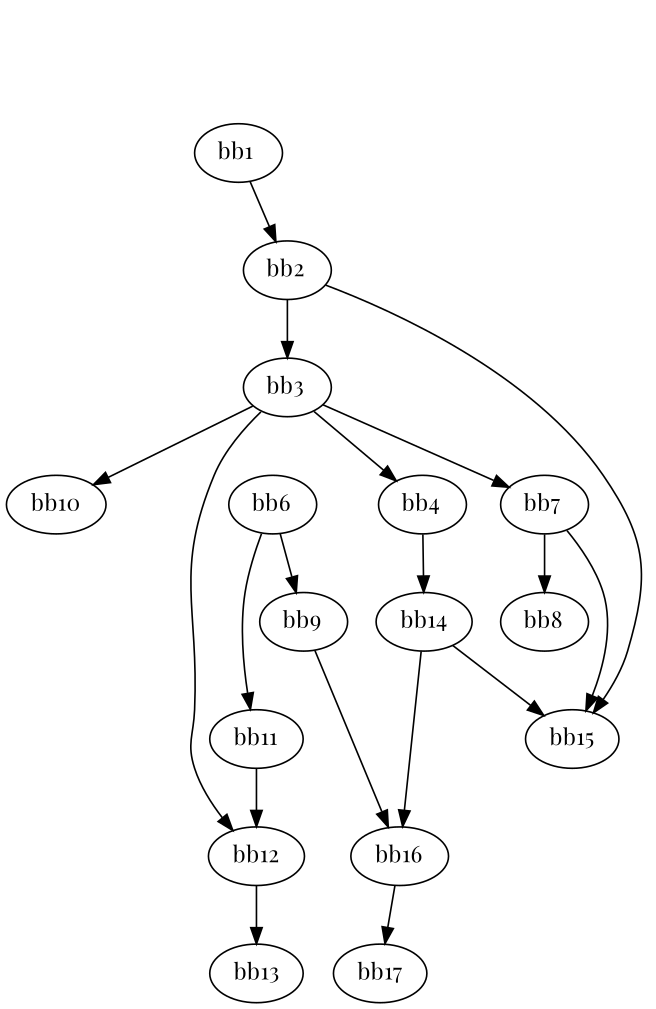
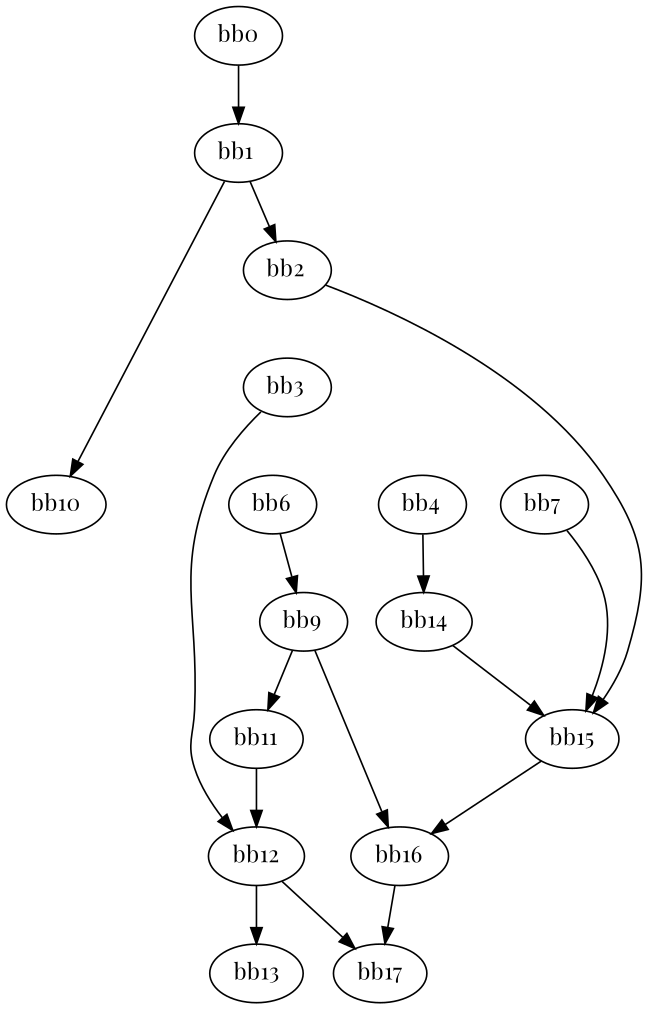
none -> (239, 36)
(287, 321) -> none
(349, 441) -> none
(180, 442) -> (151, 321)
(408, 443) -> none
(243, 612) -> (283, 672)
(545, 622) -> none
(413, 731) -> (493, 793)
none -> (312, 909)
